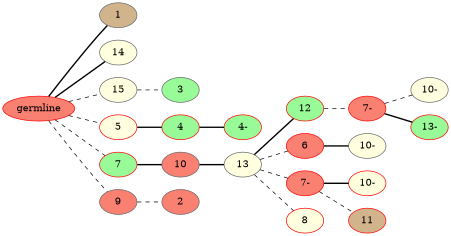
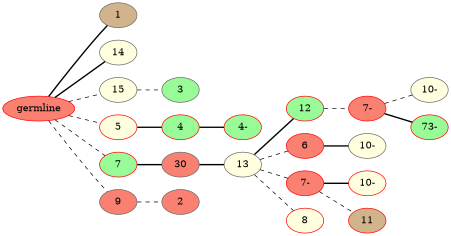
(430, 127) -> (430, 127)
(181, 165) -> (181, 165)
